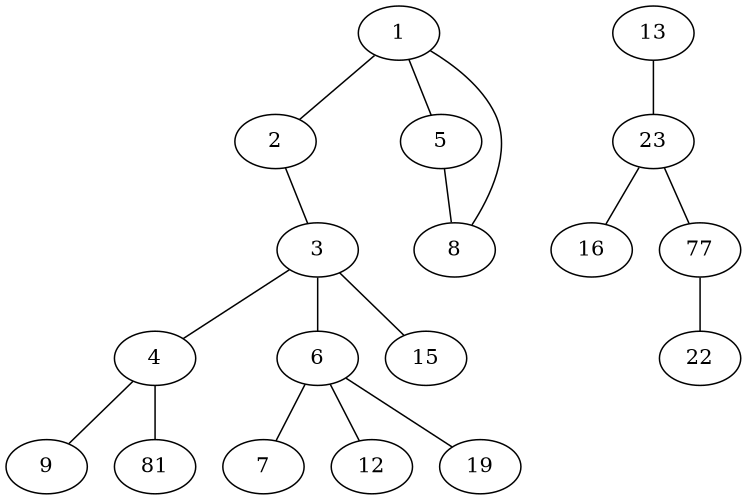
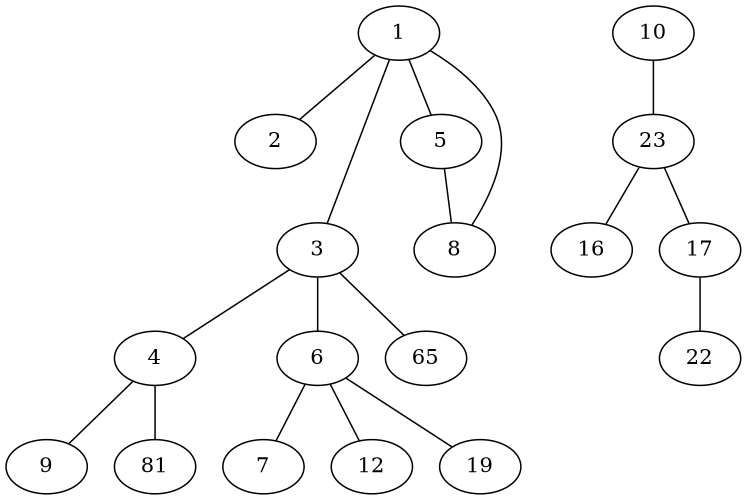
(653, 33) -> (653, 33)
(297, 196) -> (358, 141)
(700, 250) -> (700, 250)
(426, 358) -> (426, 358)
